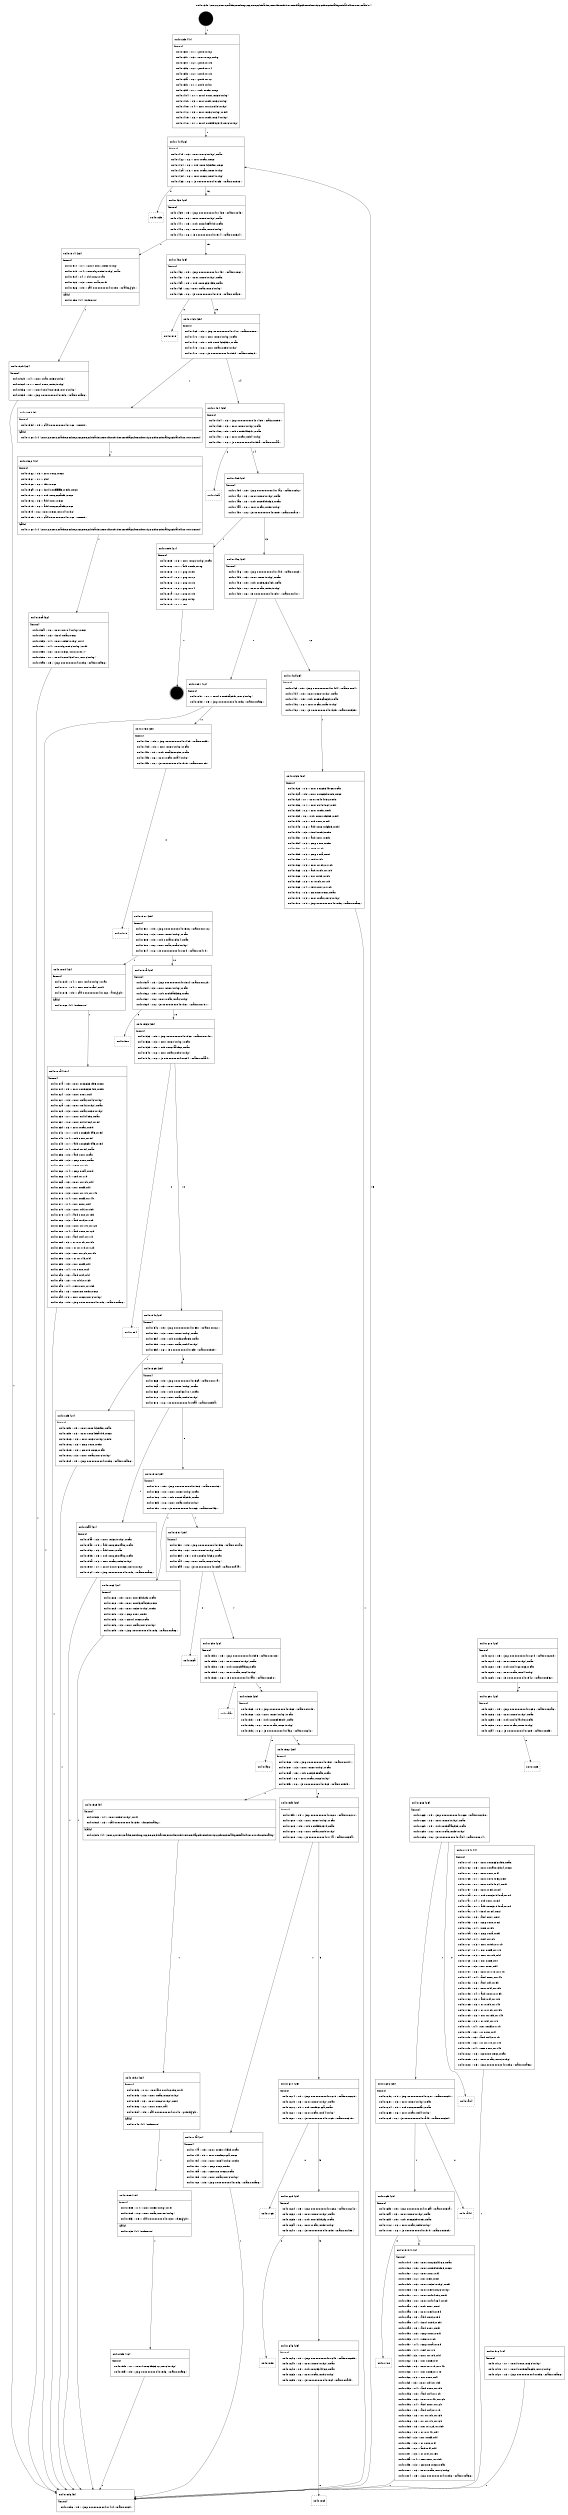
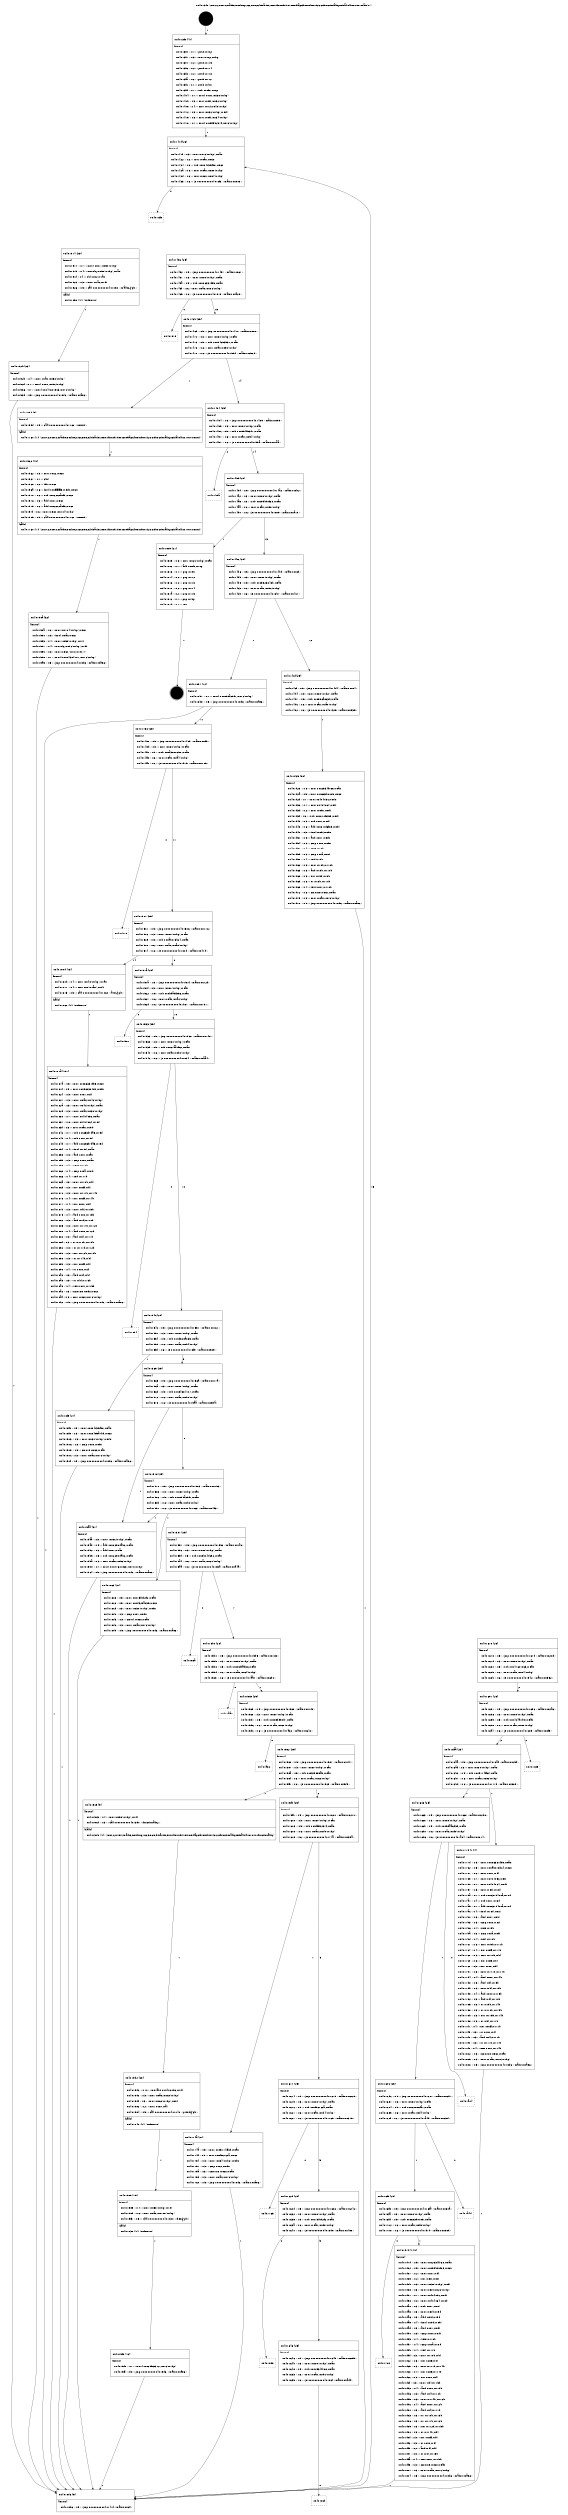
(206, 217) -> none
none -> (172, 839)
(134, 960) -> (134, 960)
(174, 960) -> (174, 960)
(194, 1520) -> (154, 1517)
(296, 1740) -> none
none -> (482, 1767)
(525, 2363) -> none
